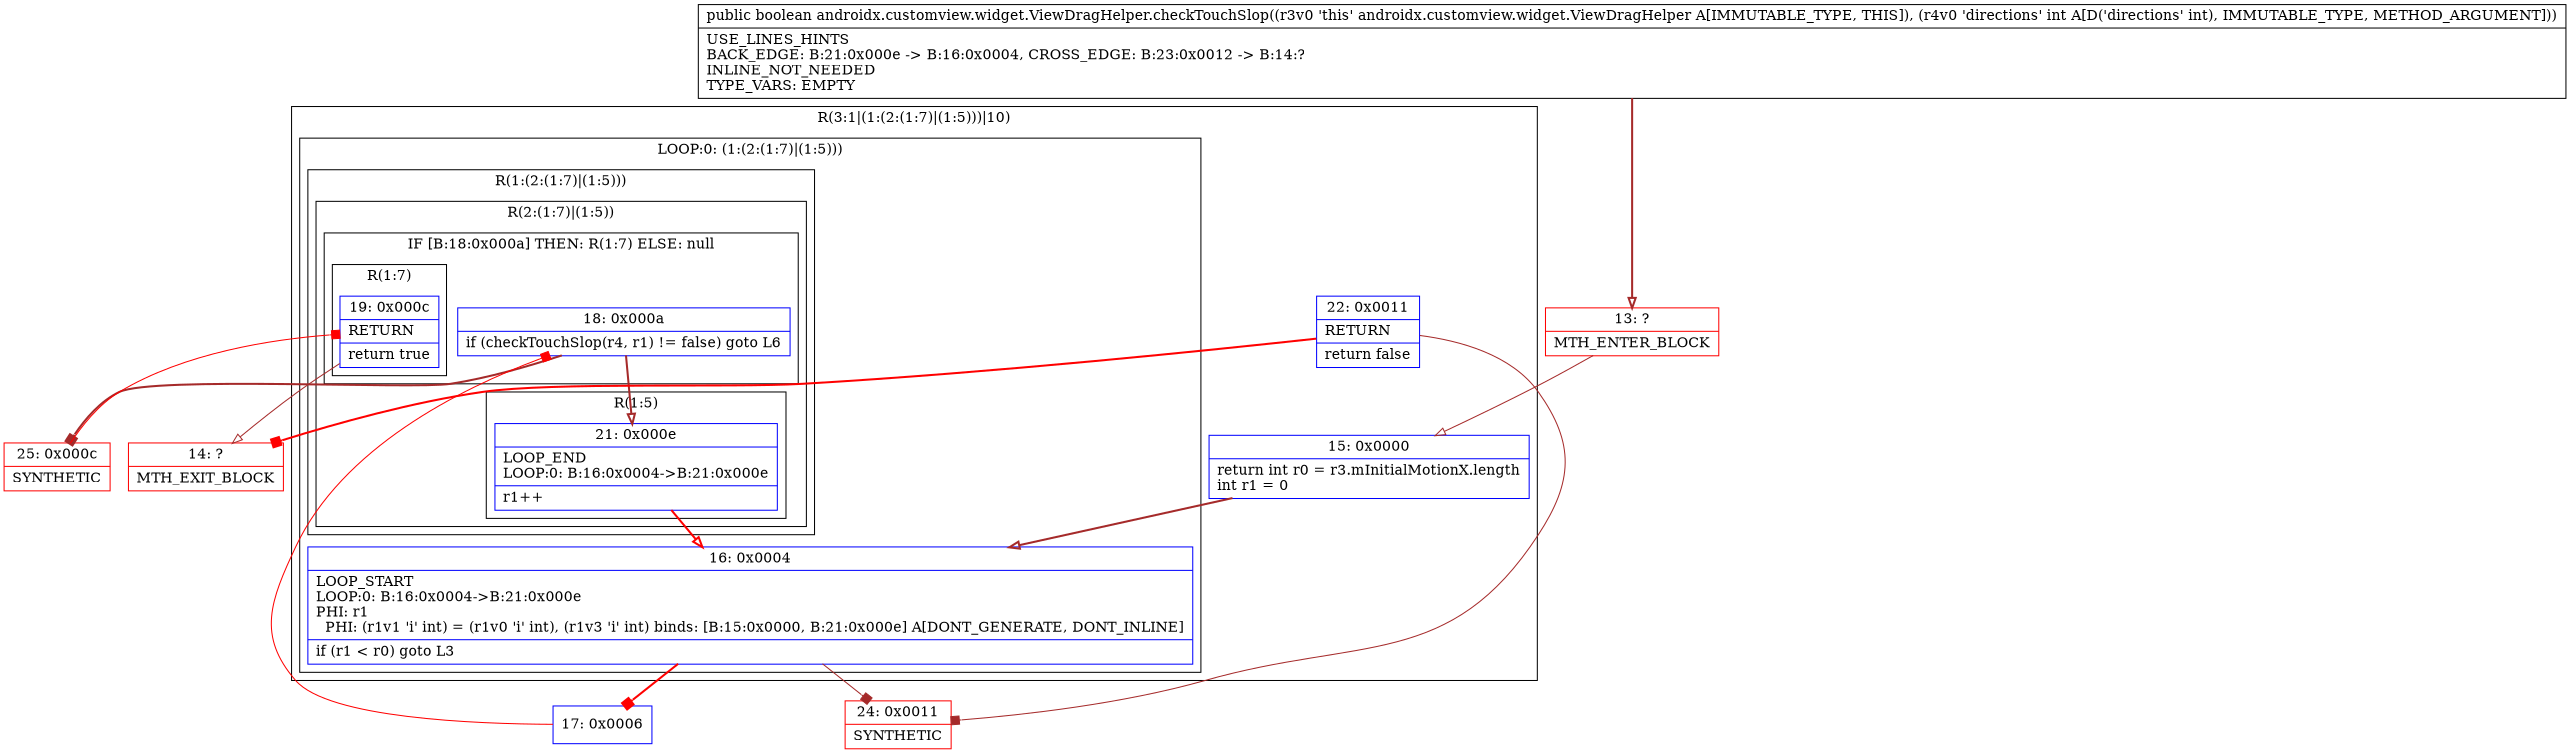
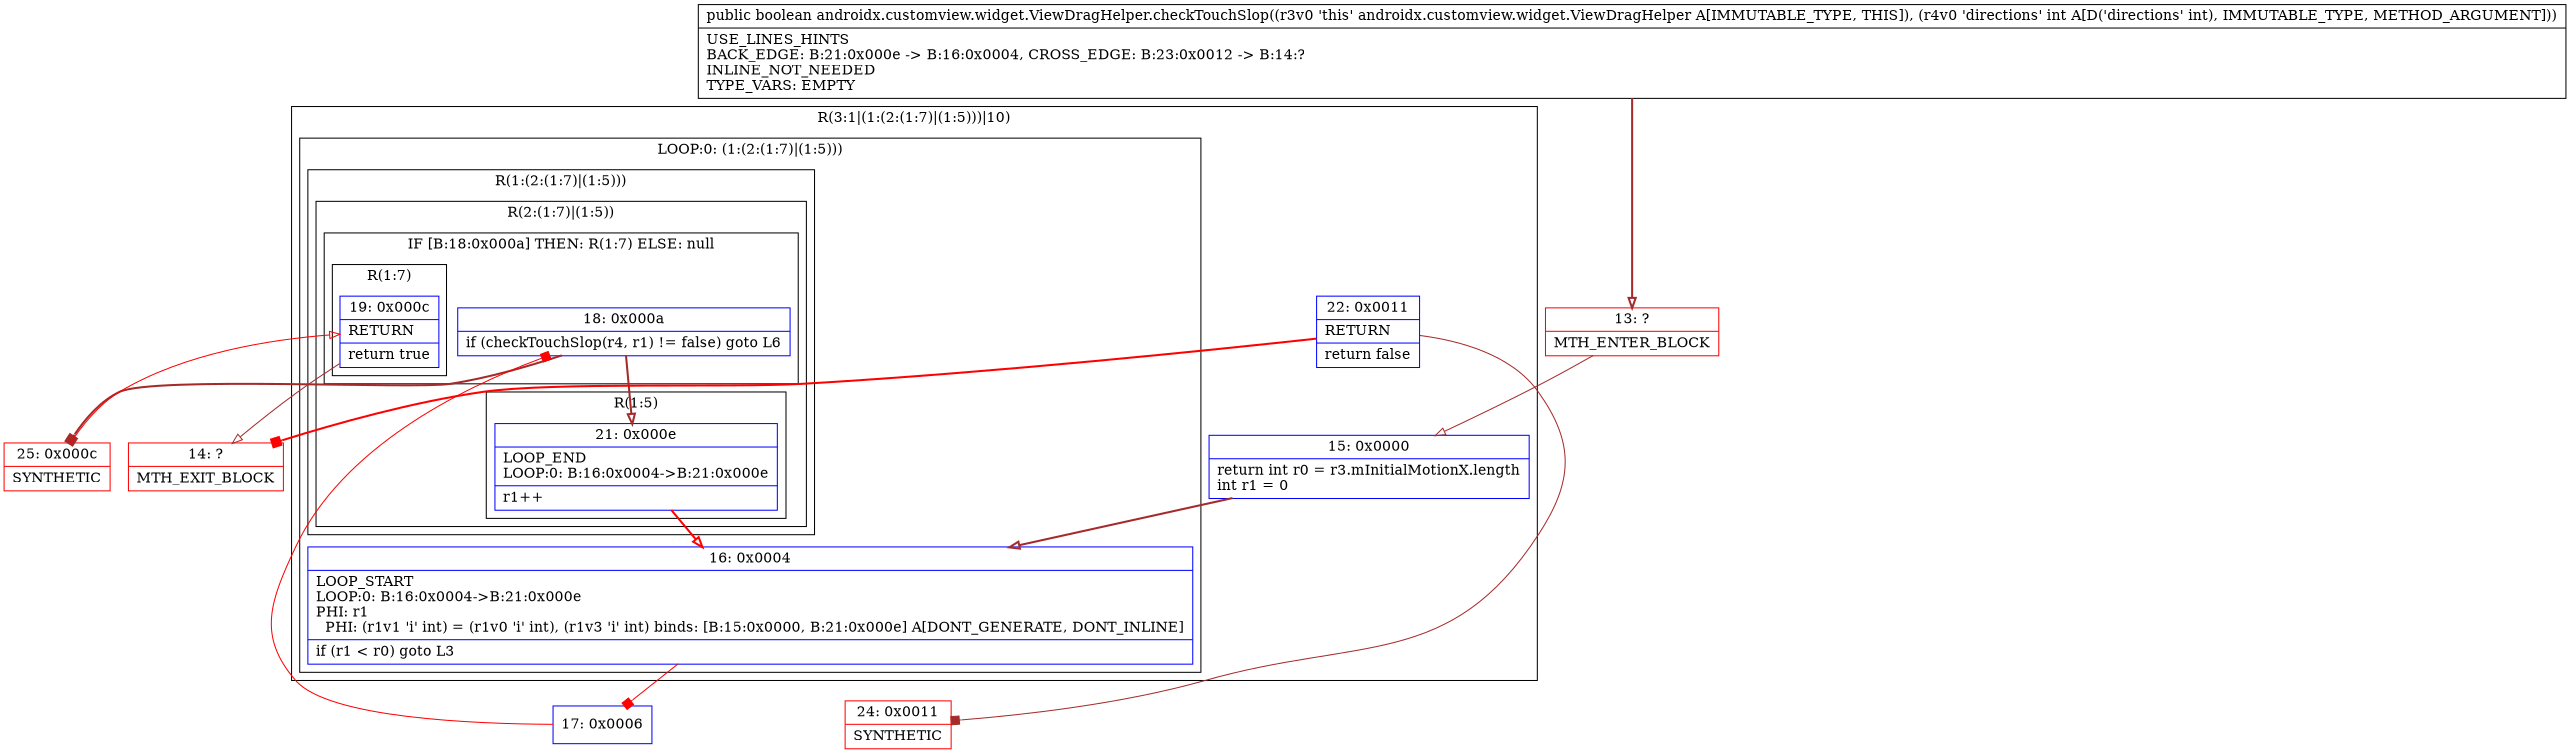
(187, 362) -> (187, 362)
(649, 687) -> (649, 687)
(852, 687) -> none
